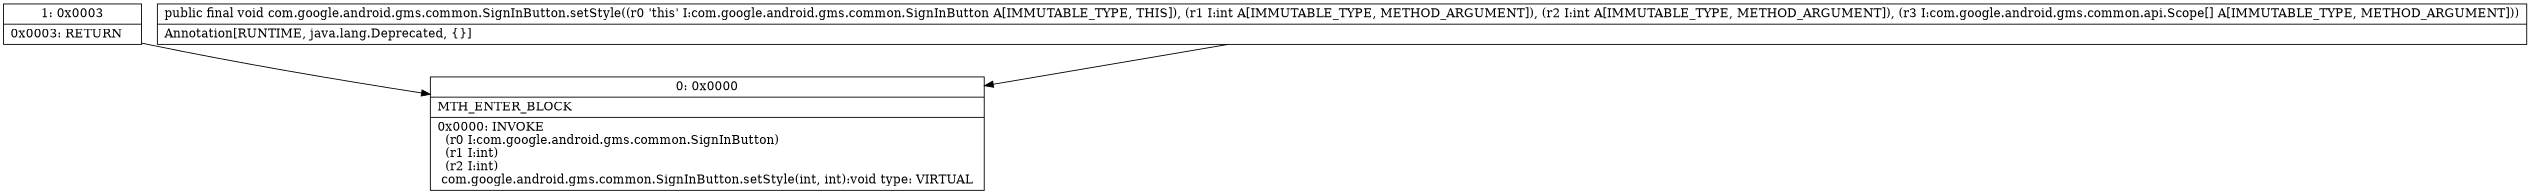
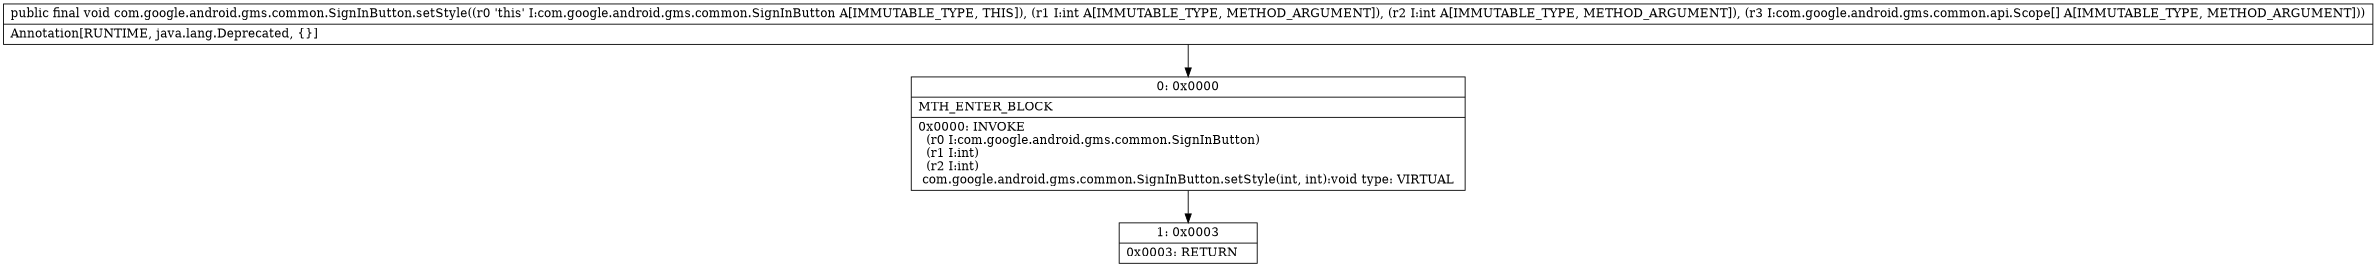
(281, 70) -> (1188, 202)
